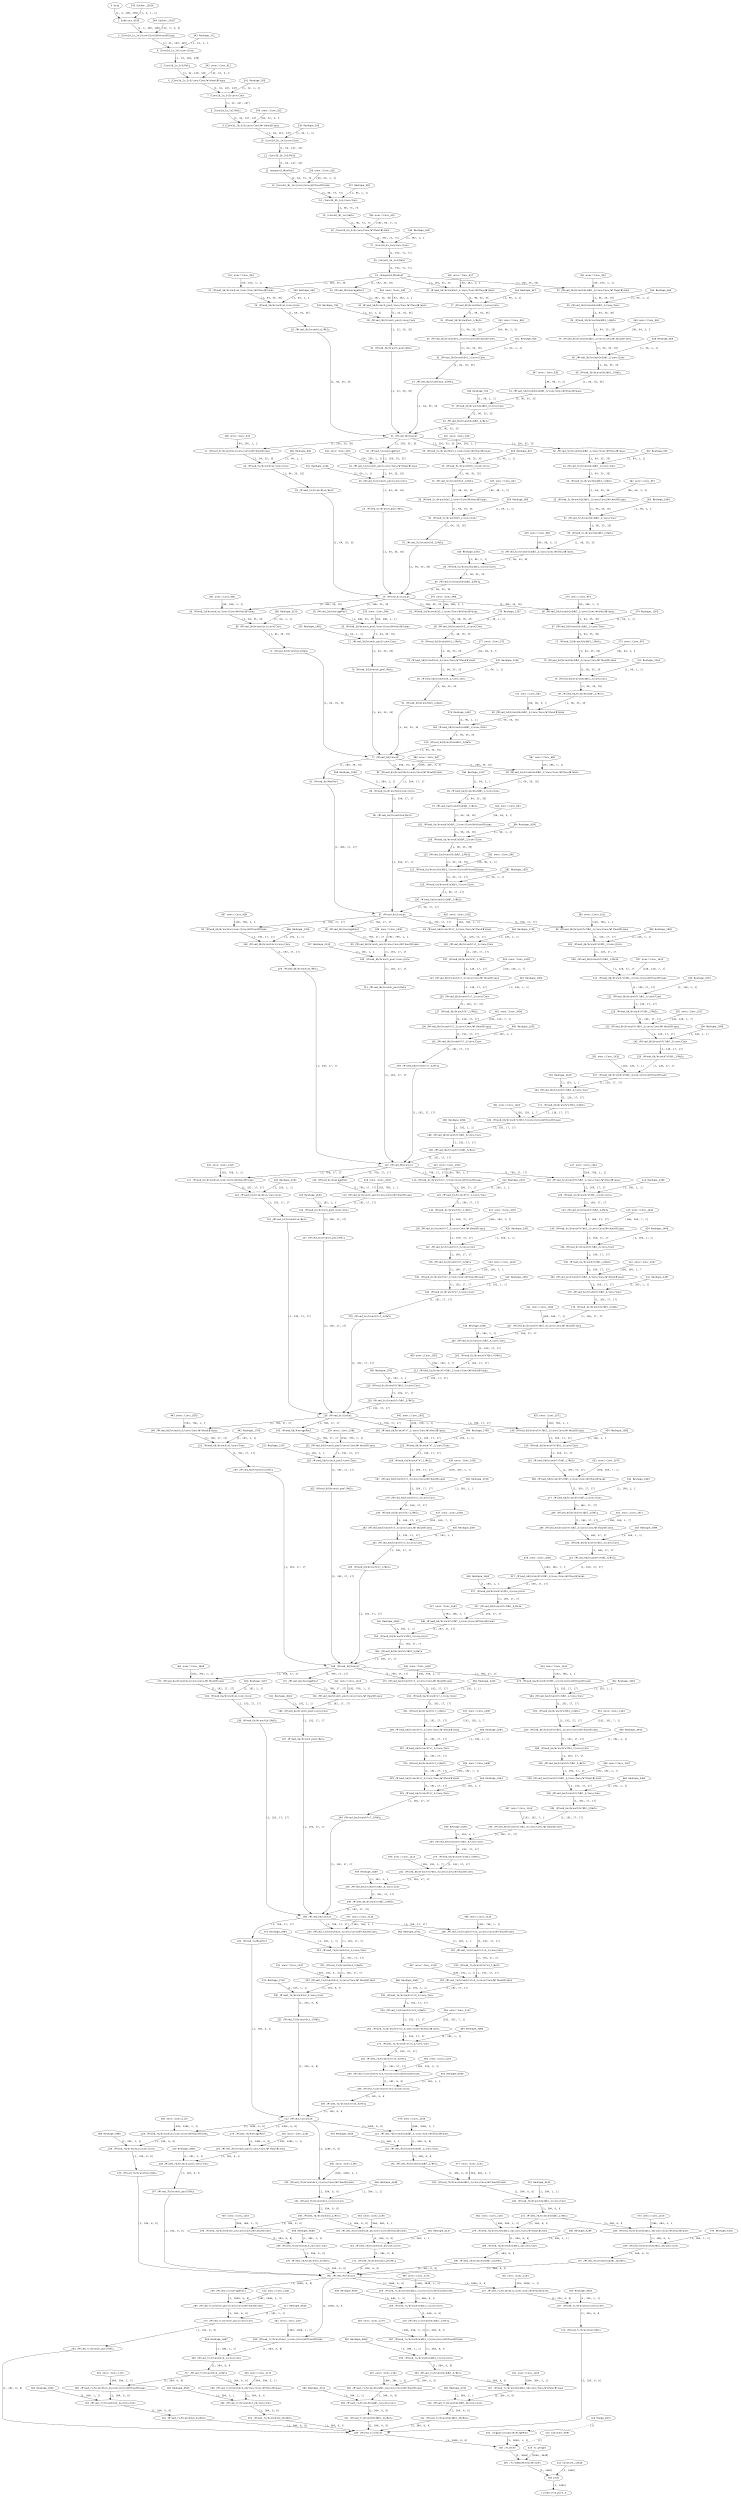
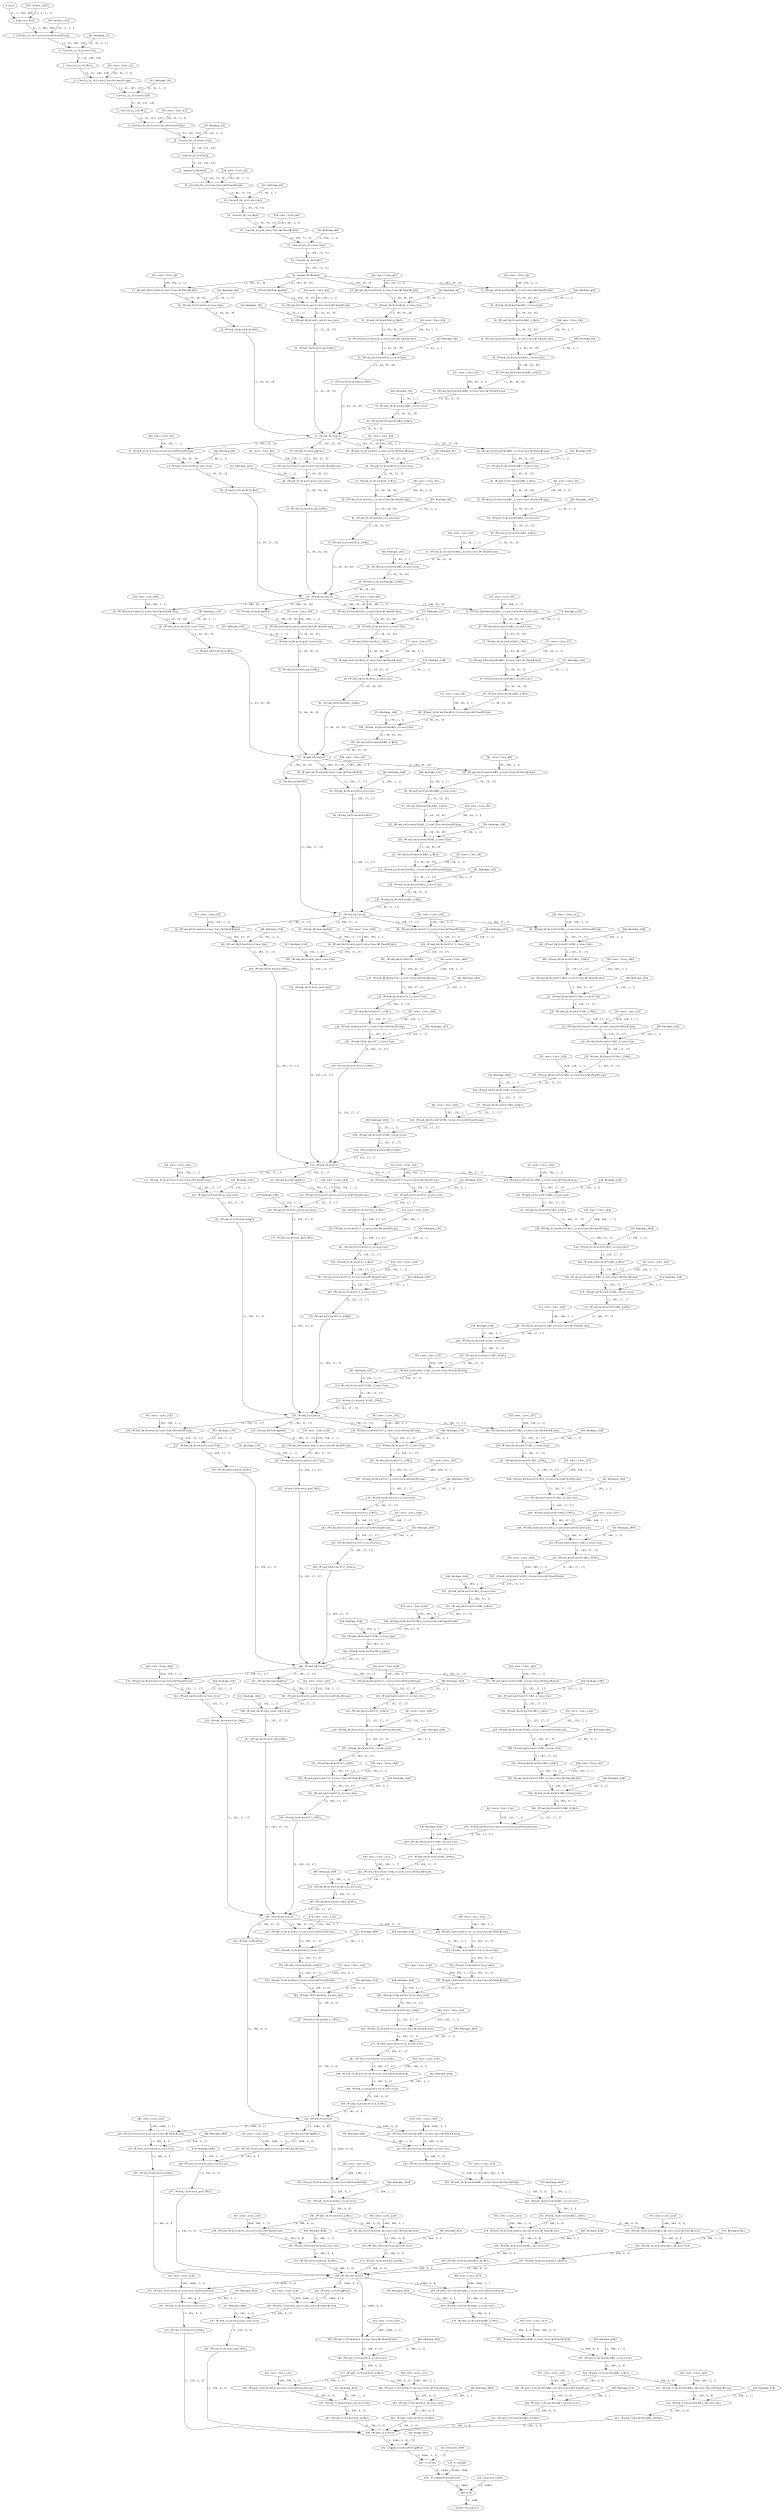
(455, 2395) -> (731, 2395)
(439, 2441) -> (386, 2441)
